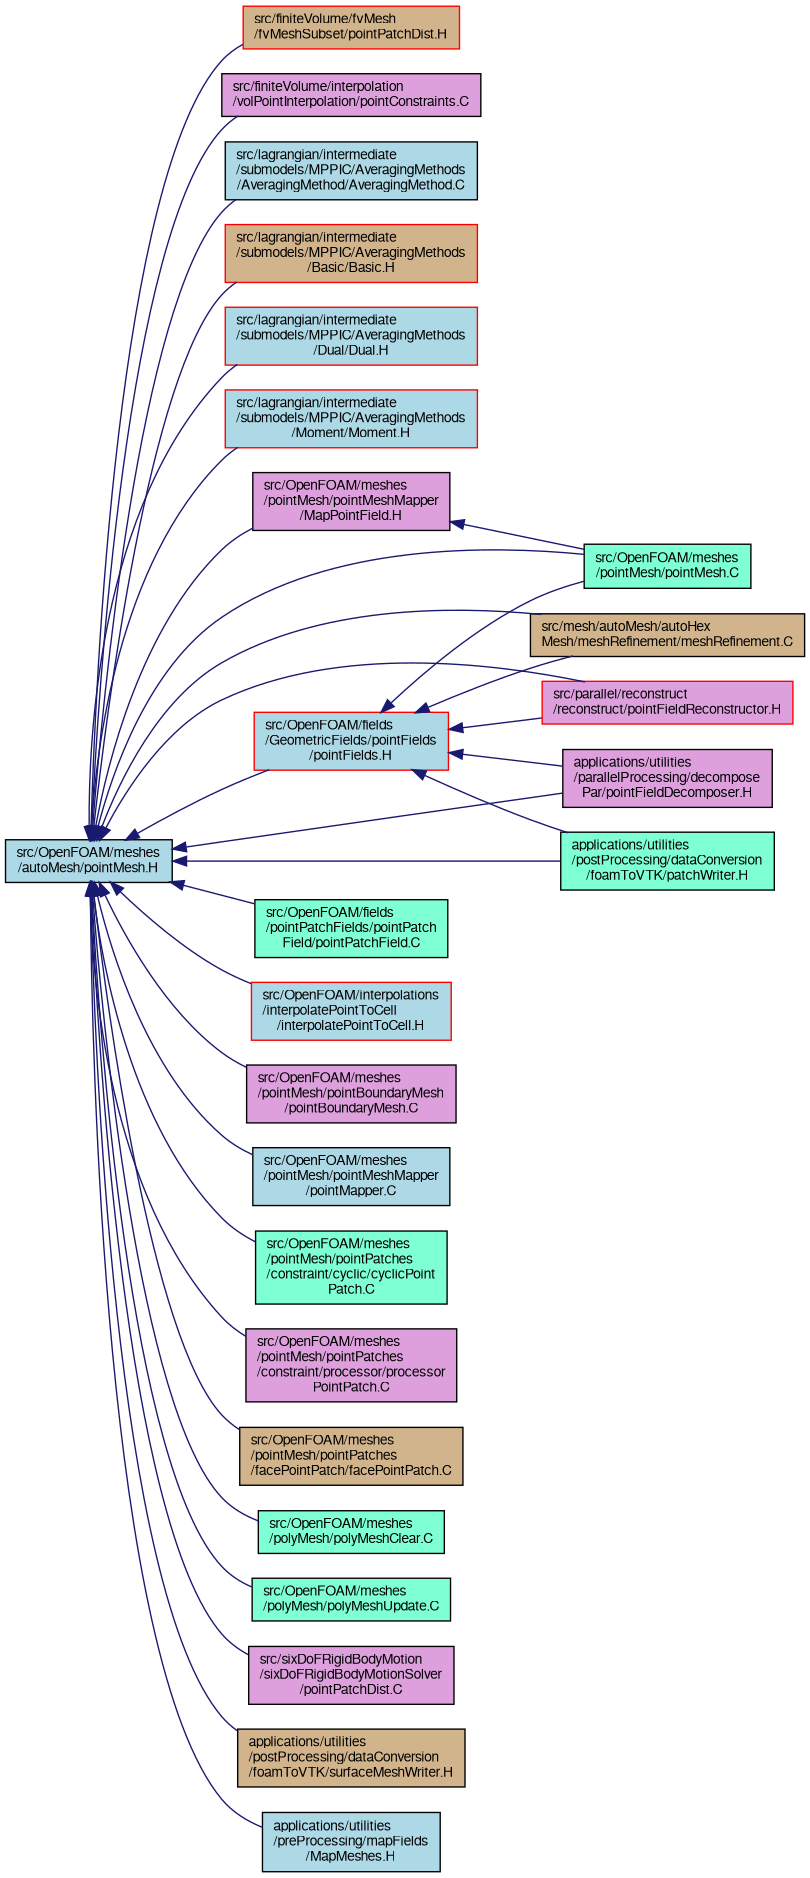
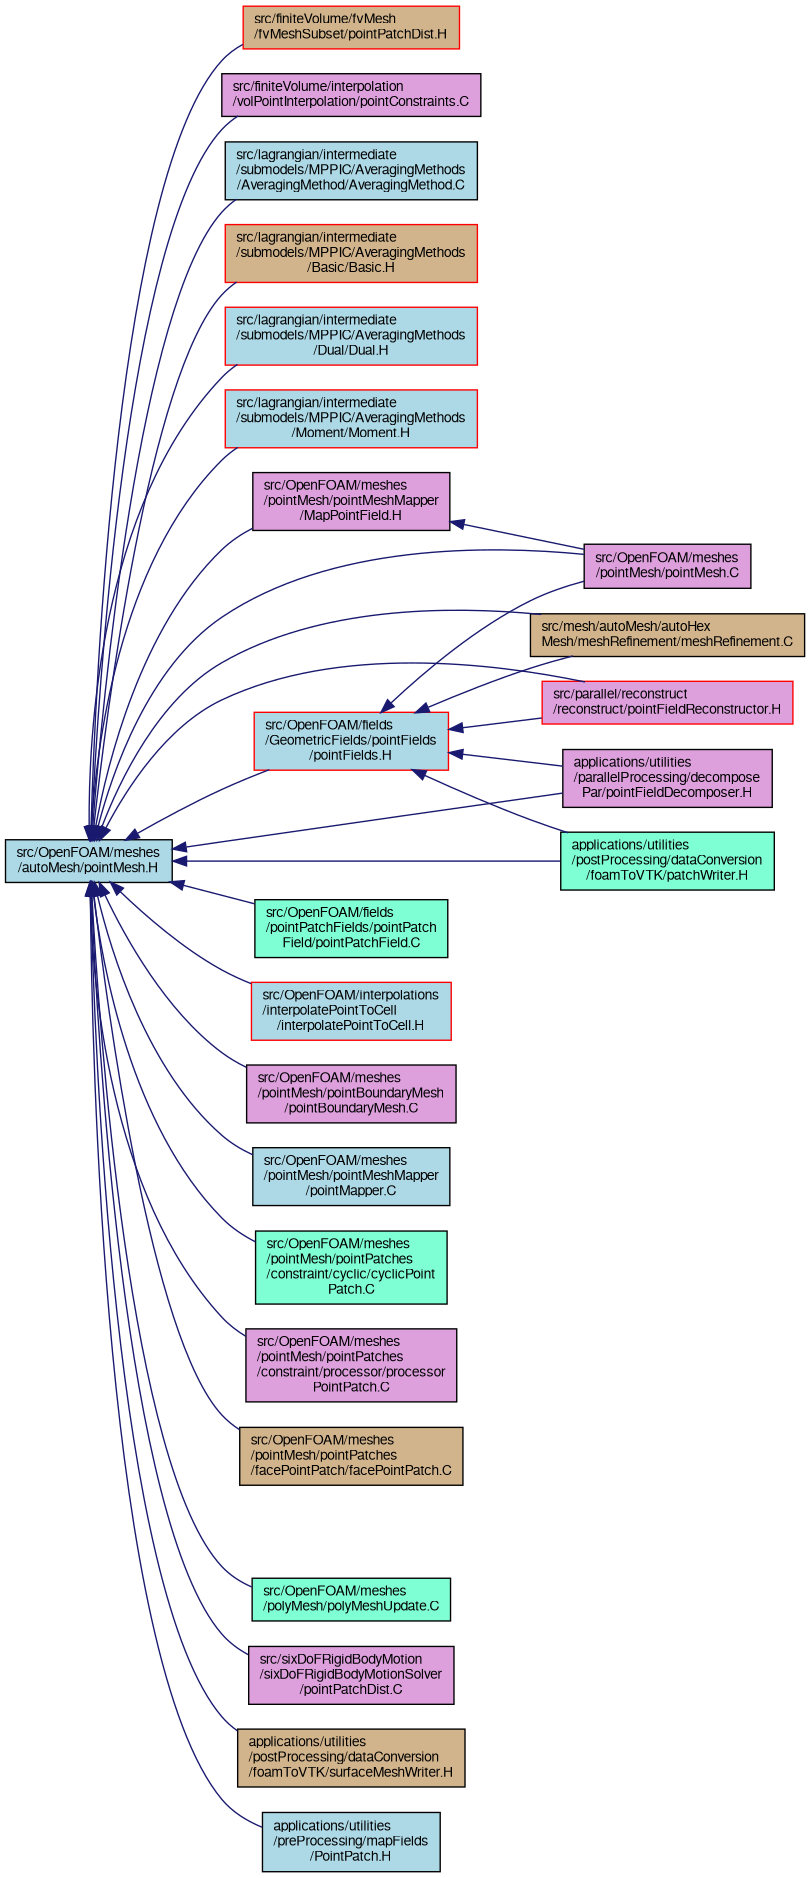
(668, 566) -> (668, 566)
(351, 1532) -> none
(351, 1842) -> (351, 1842)
